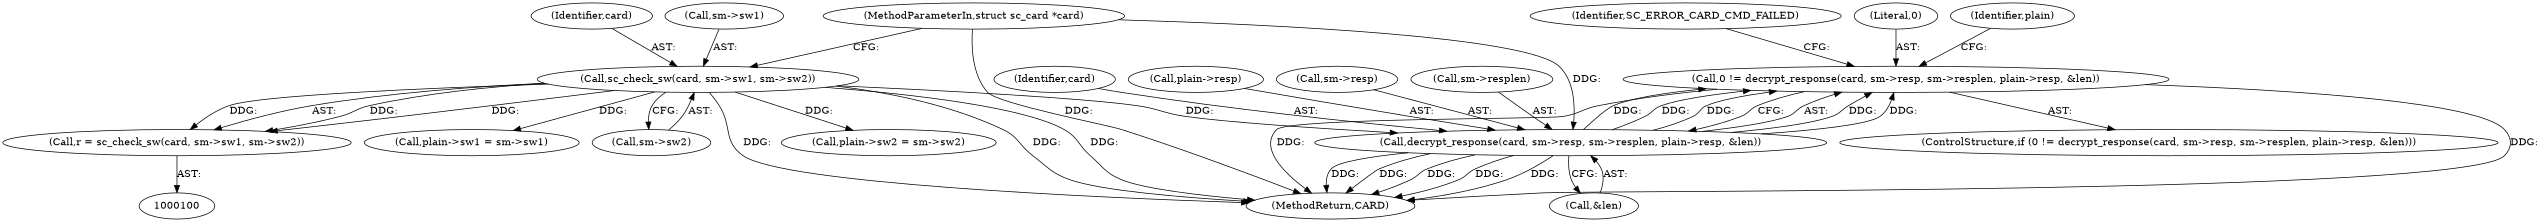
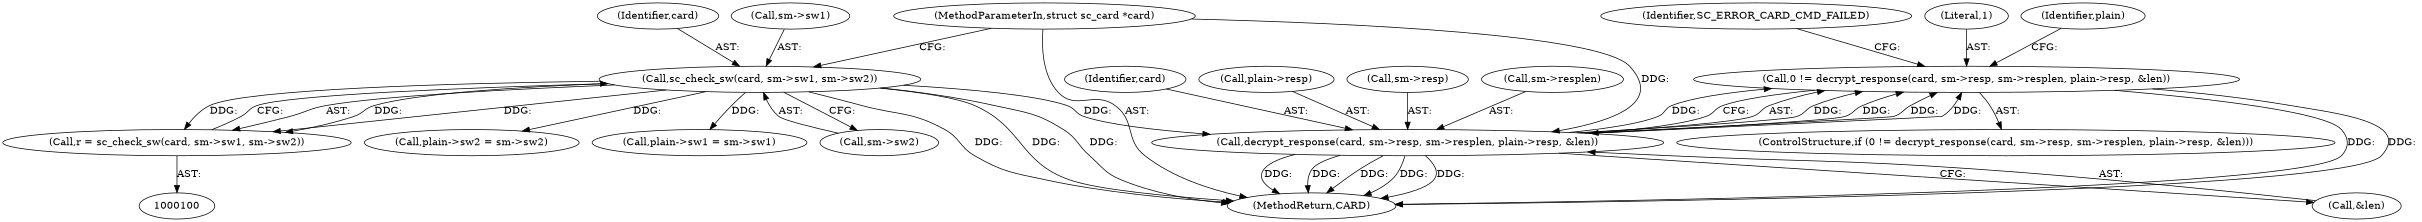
(1896, 16) -> (1967, 16)
none -> (402, 91)
(1081, 111) -> (1139, 111)
